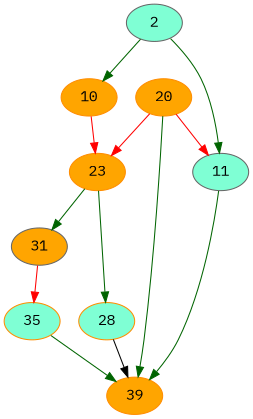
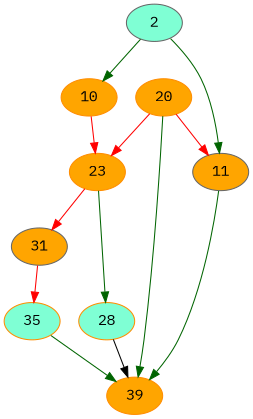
(221, 172) -> (221, 172)
(72, 205) -> (72, 205)
